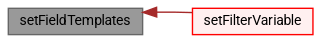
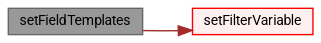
(174, 12) -> (160, 31)
